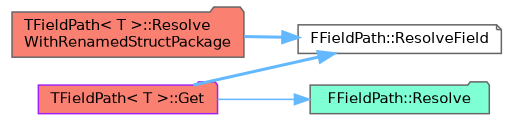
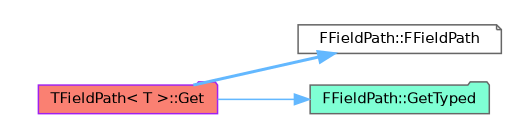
(128, 35) -> none
(400, 39) -> (400, 39)
(400, 99) -> (400, 99)
